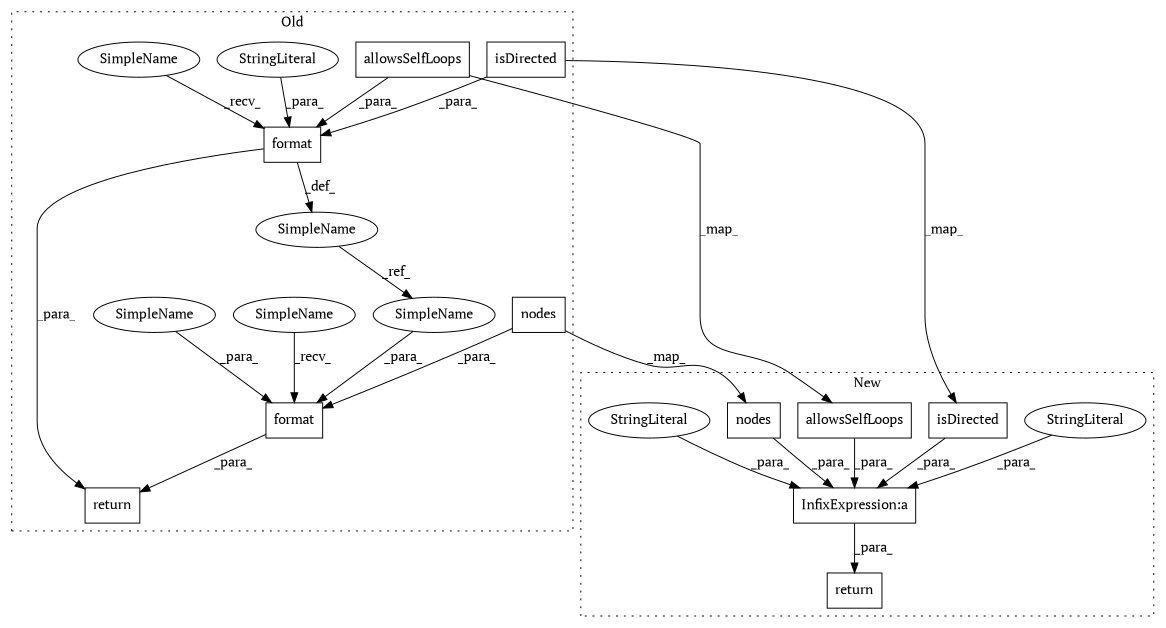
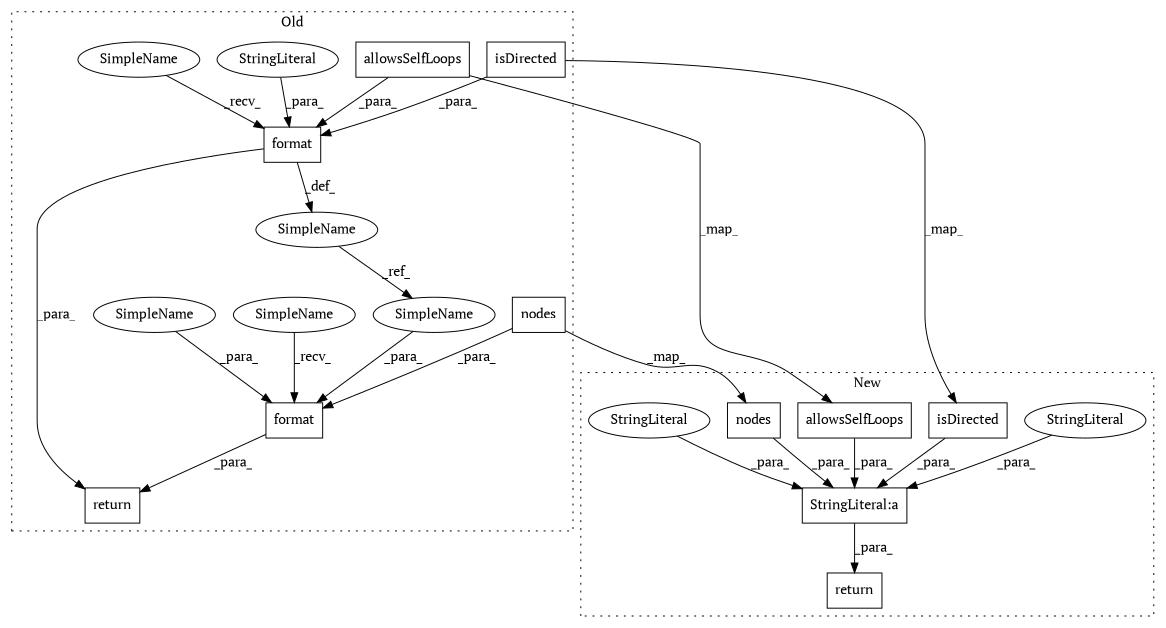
(855, 506) -> (855, 506)
